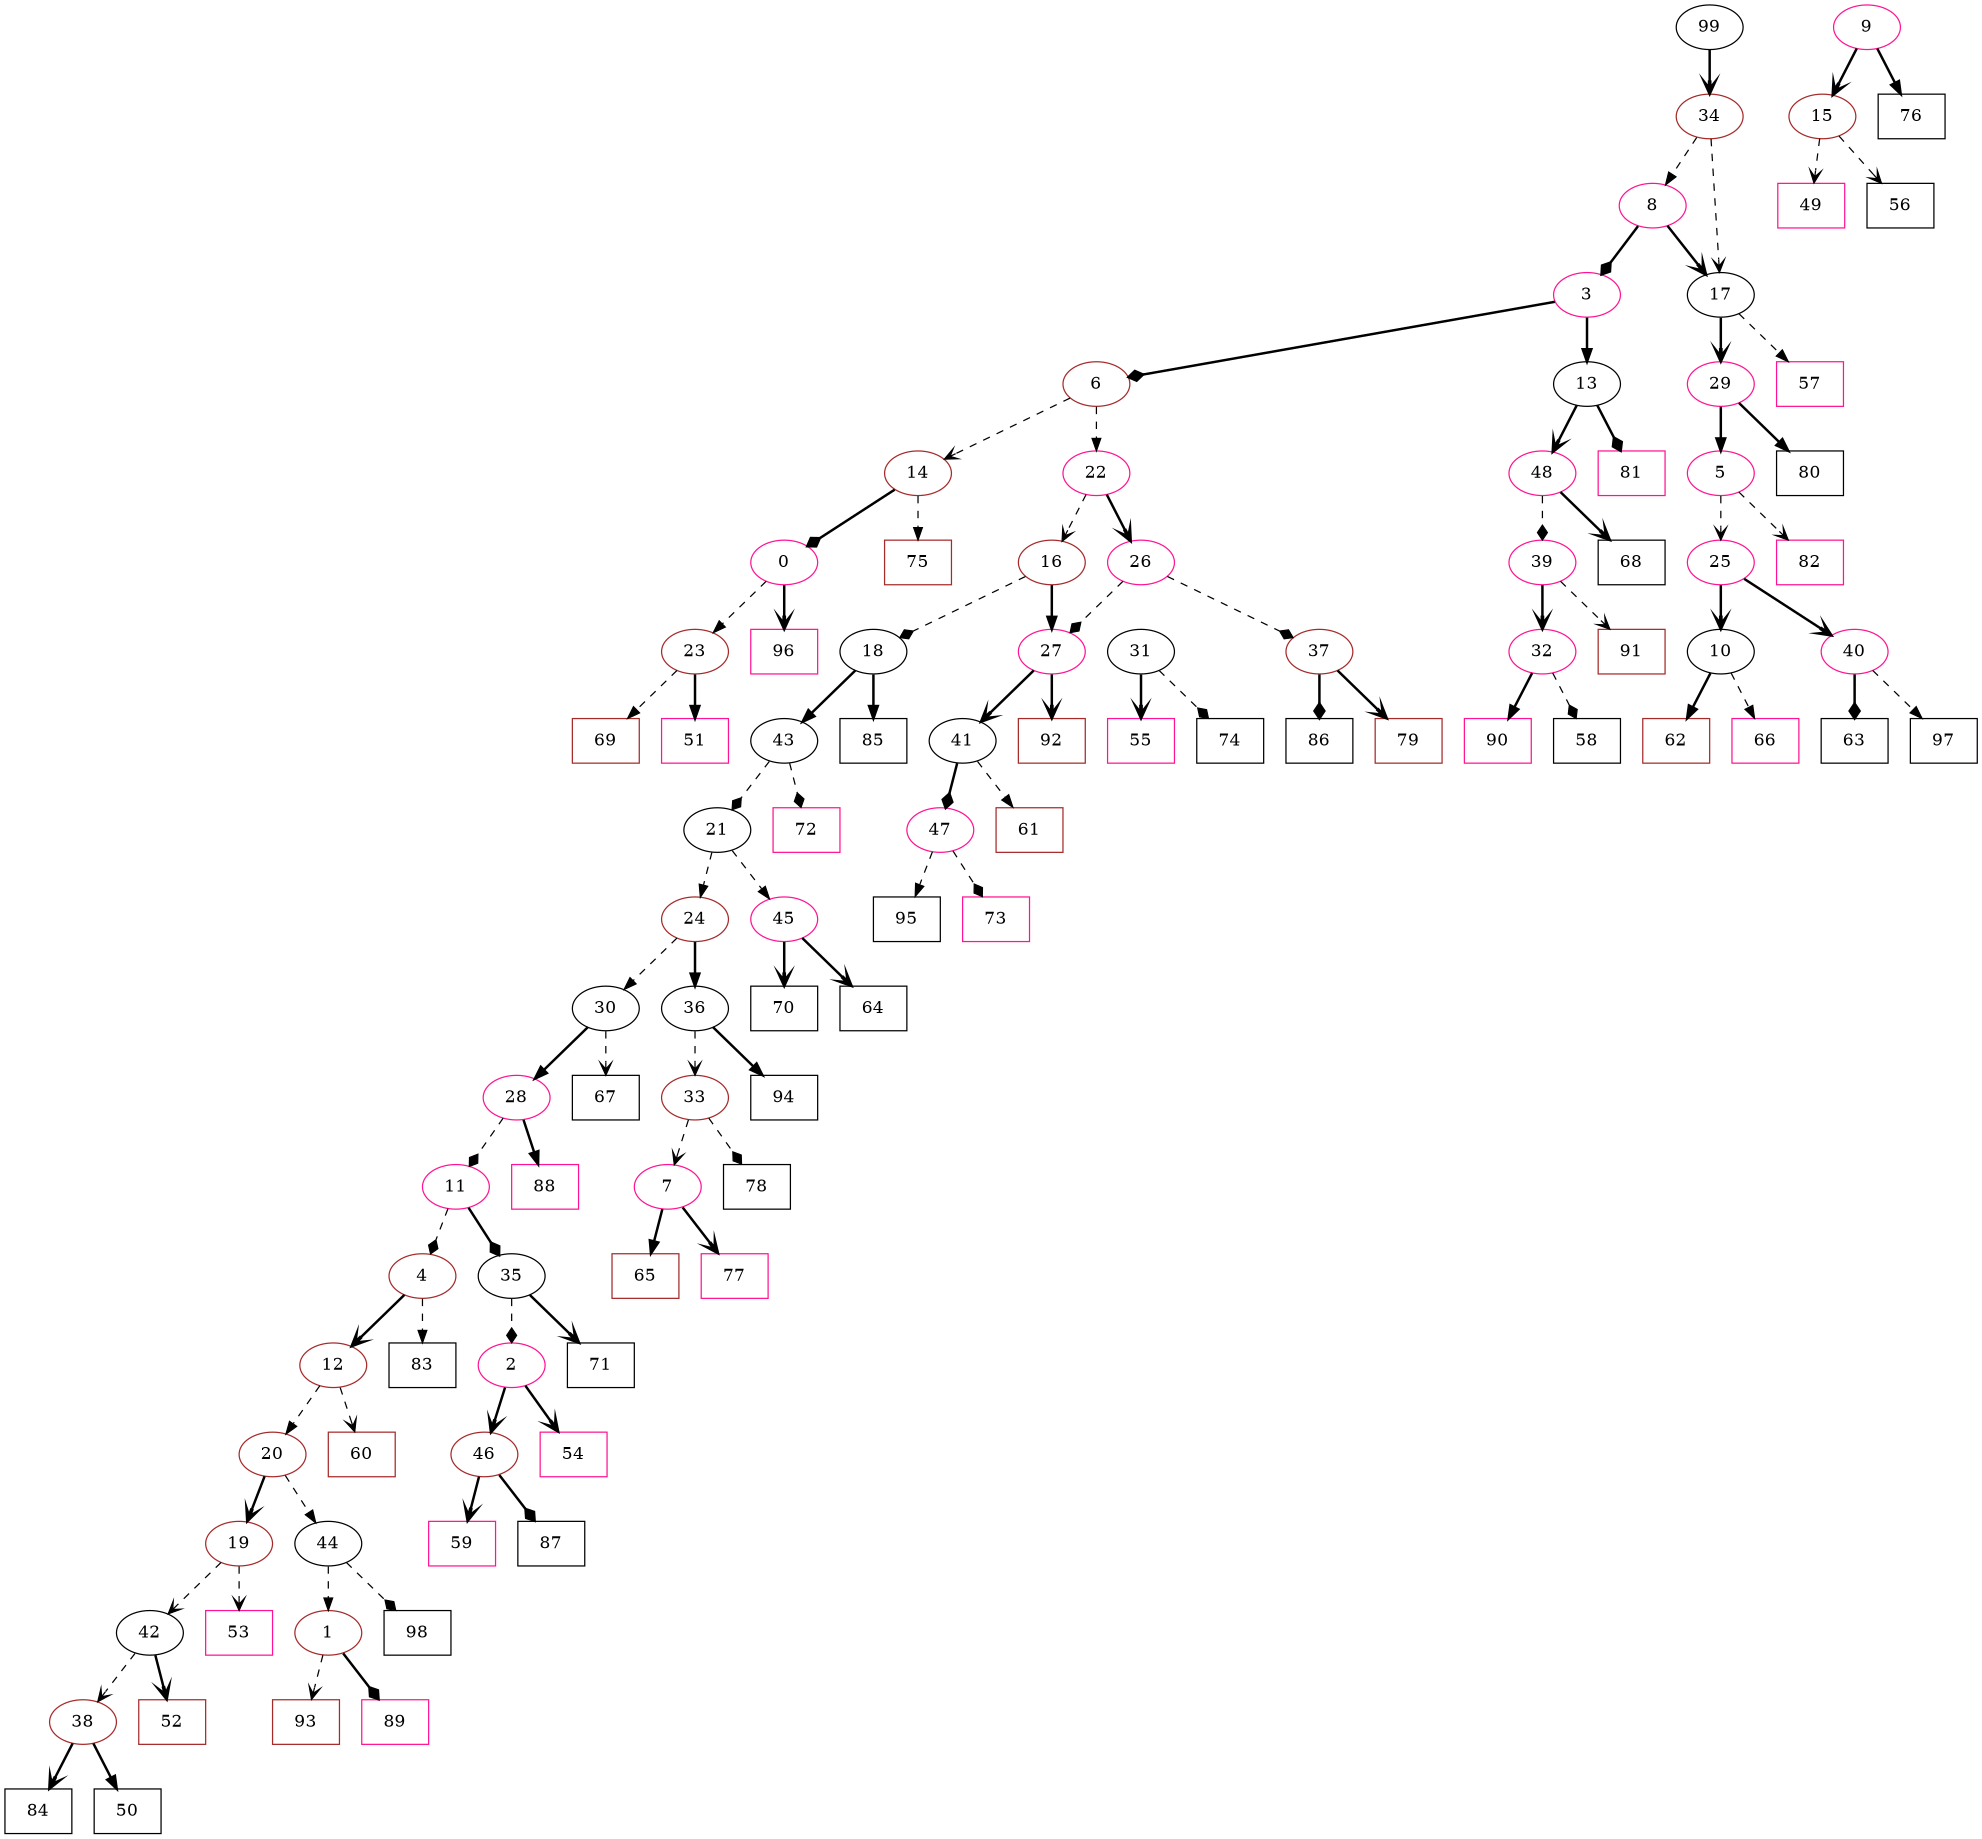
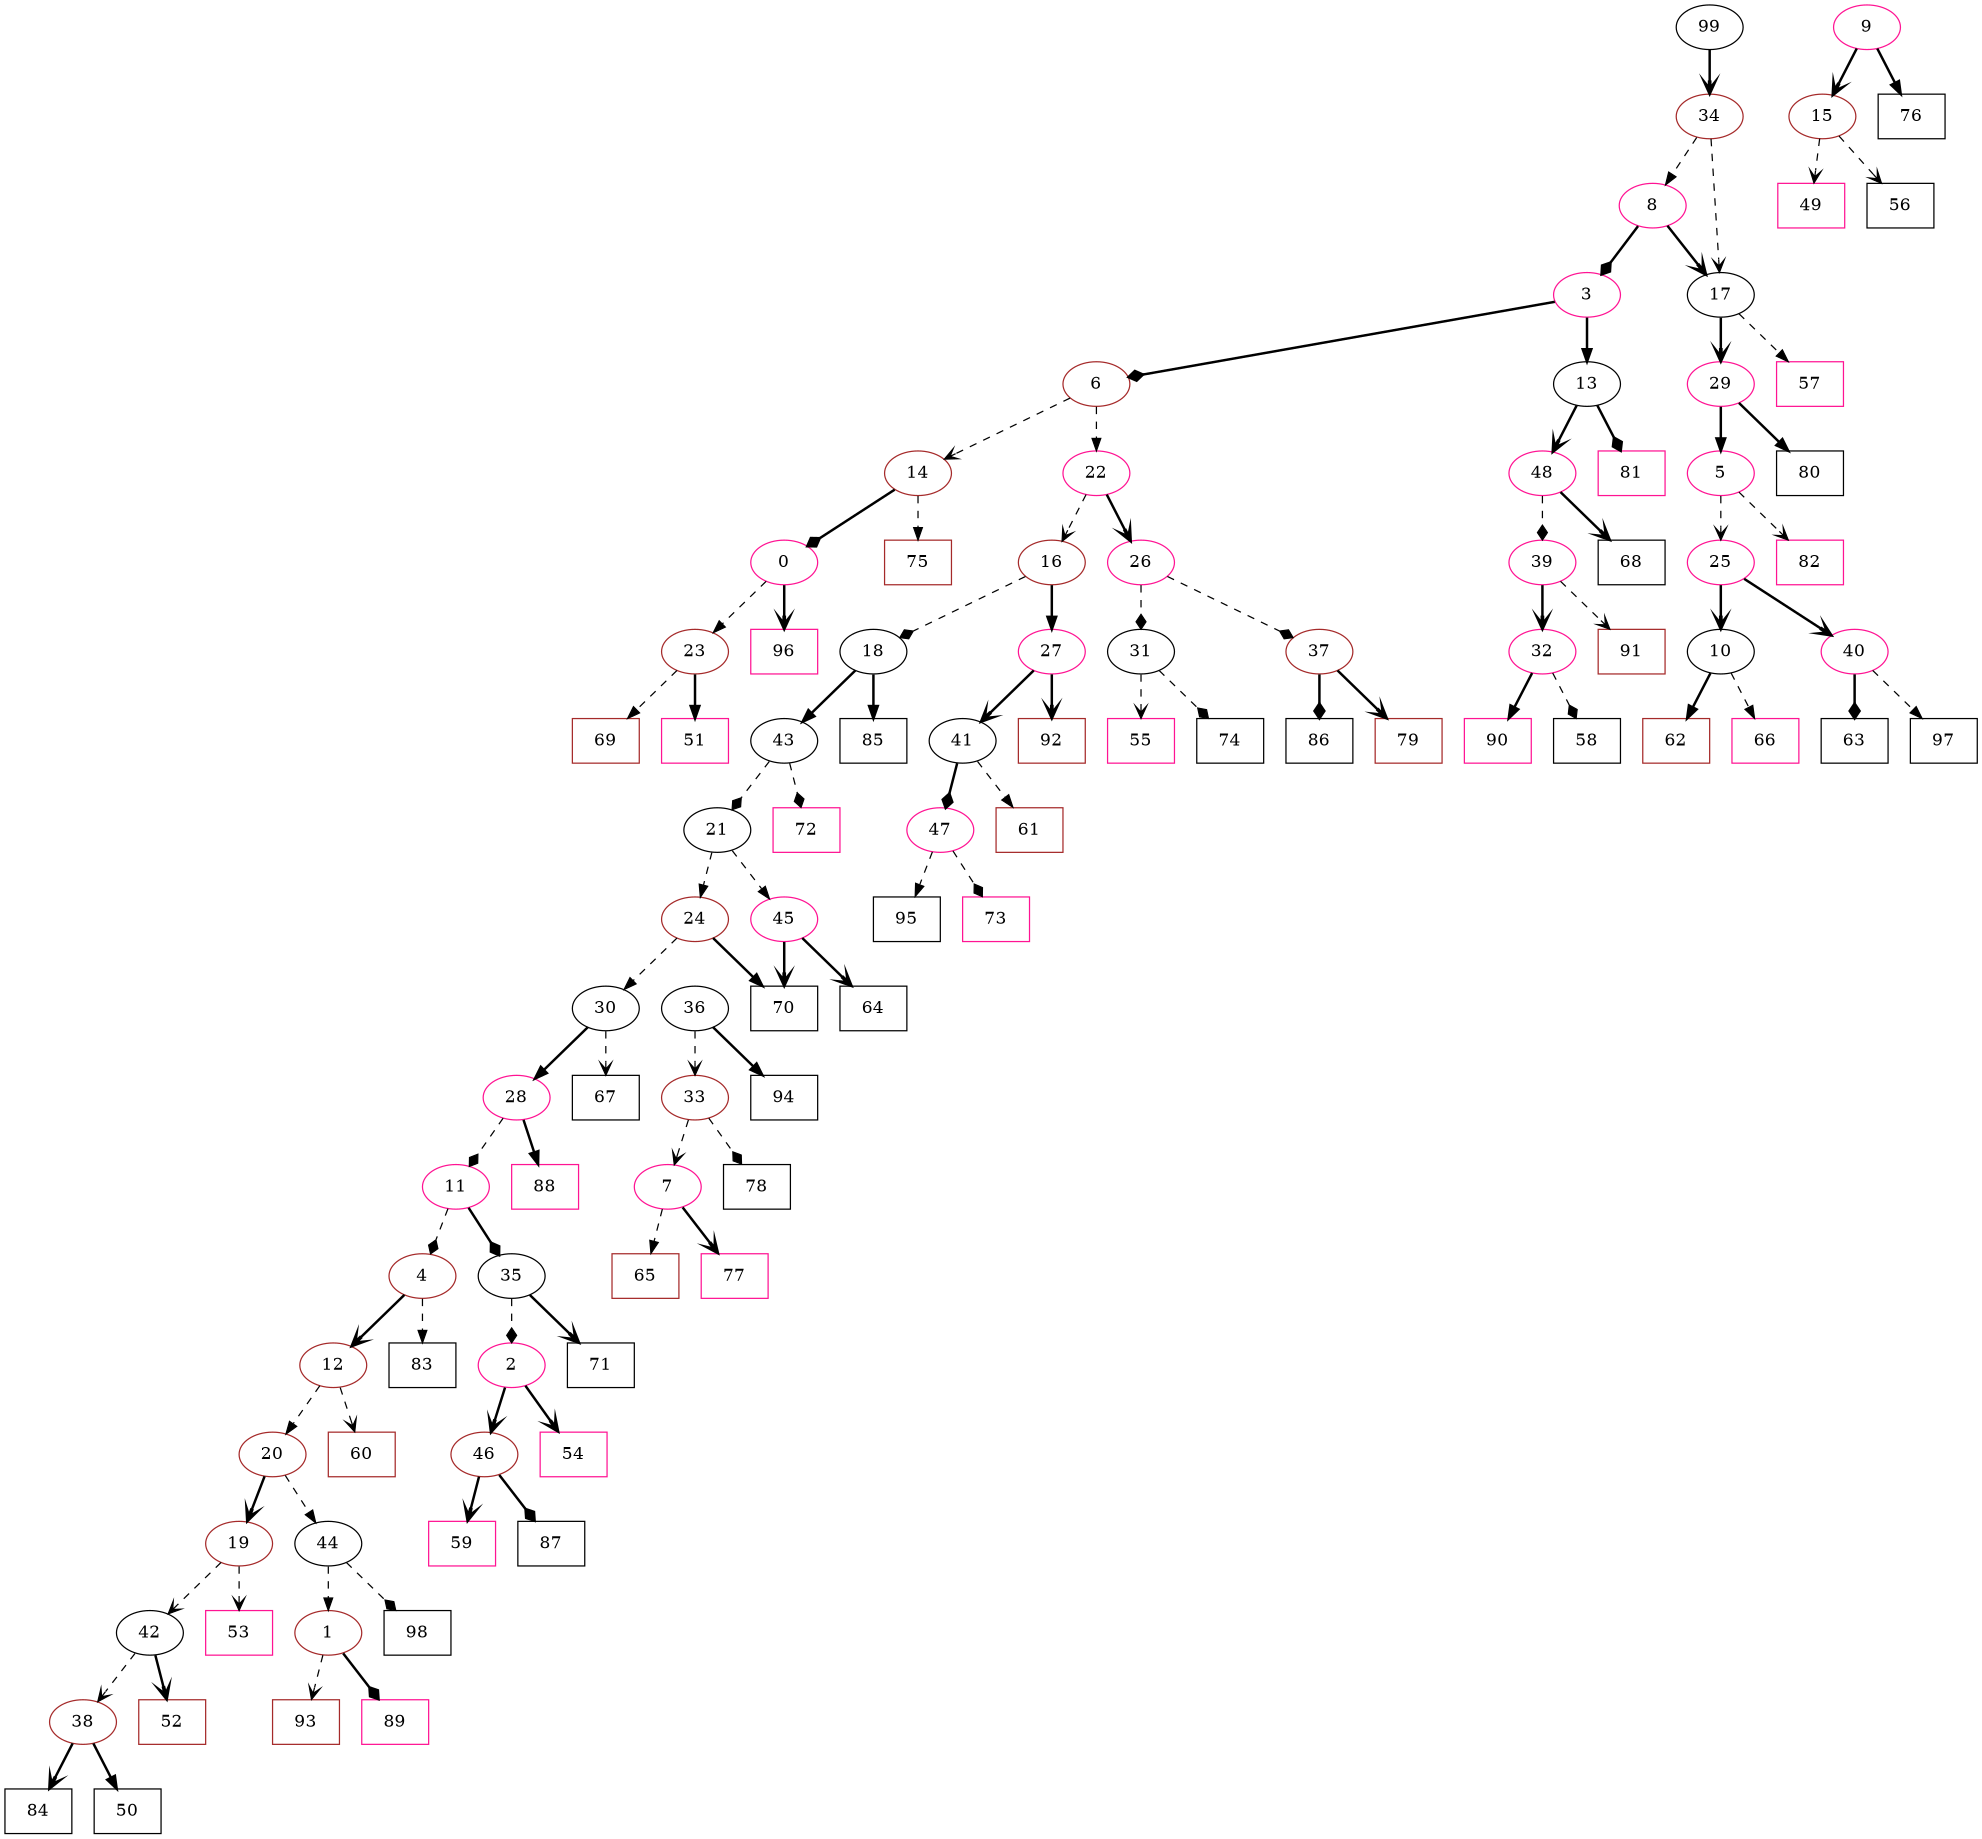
(1102, 602) -> (1141, 600)
(1141, 690) -> (1141, 690)
(695, 958) -> (733, 958)
(658, 1225) -> (658, 1225)
